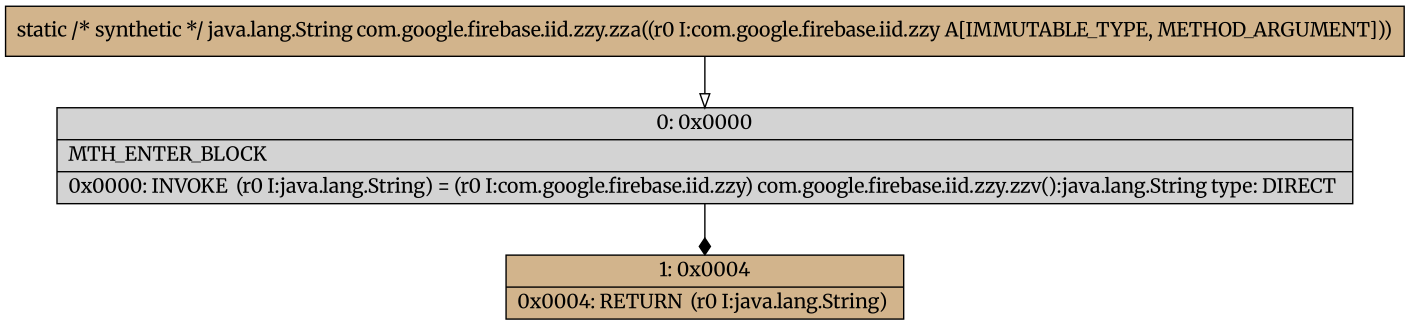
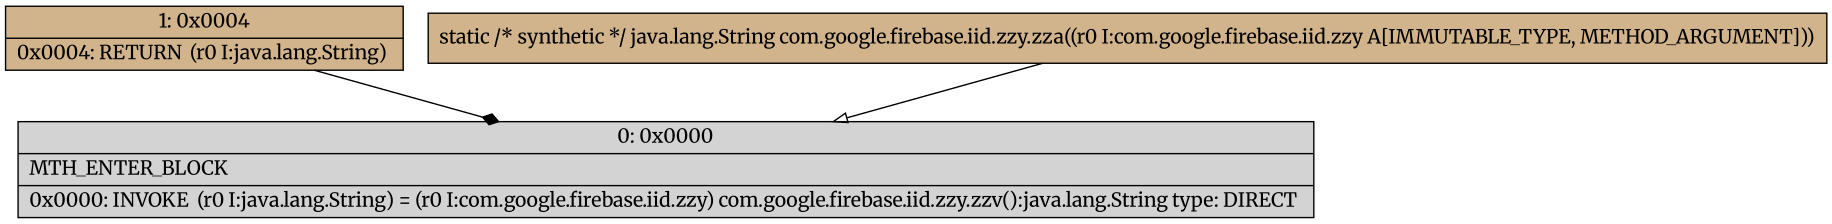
(705, 221) -> (398, 94)
